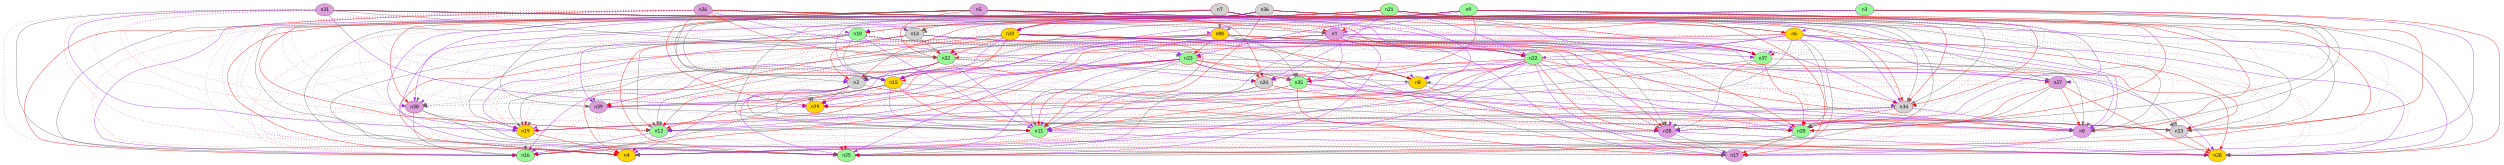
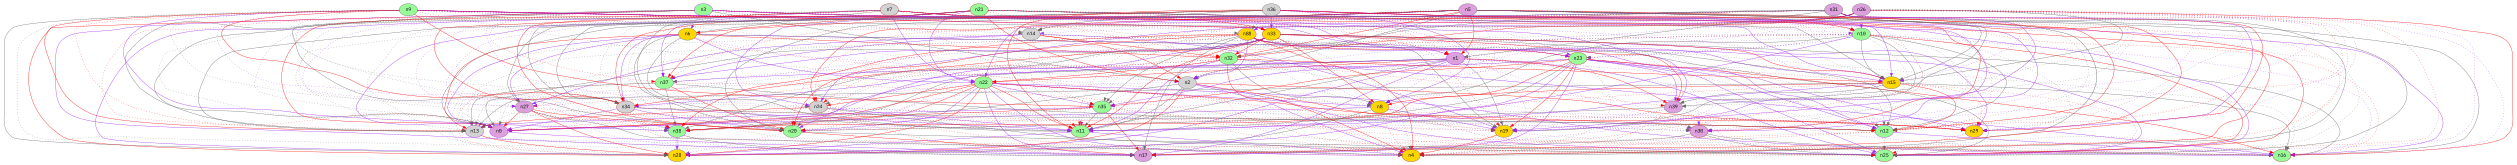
(1119, 20) -> (1108, 73)
none -> (1441, 20)
(1659, 95) -> (1321, 142)
(1667, 131) -> (677, 131)
